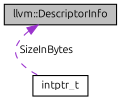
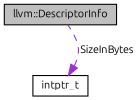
(17, 56) -> (78, 45)
